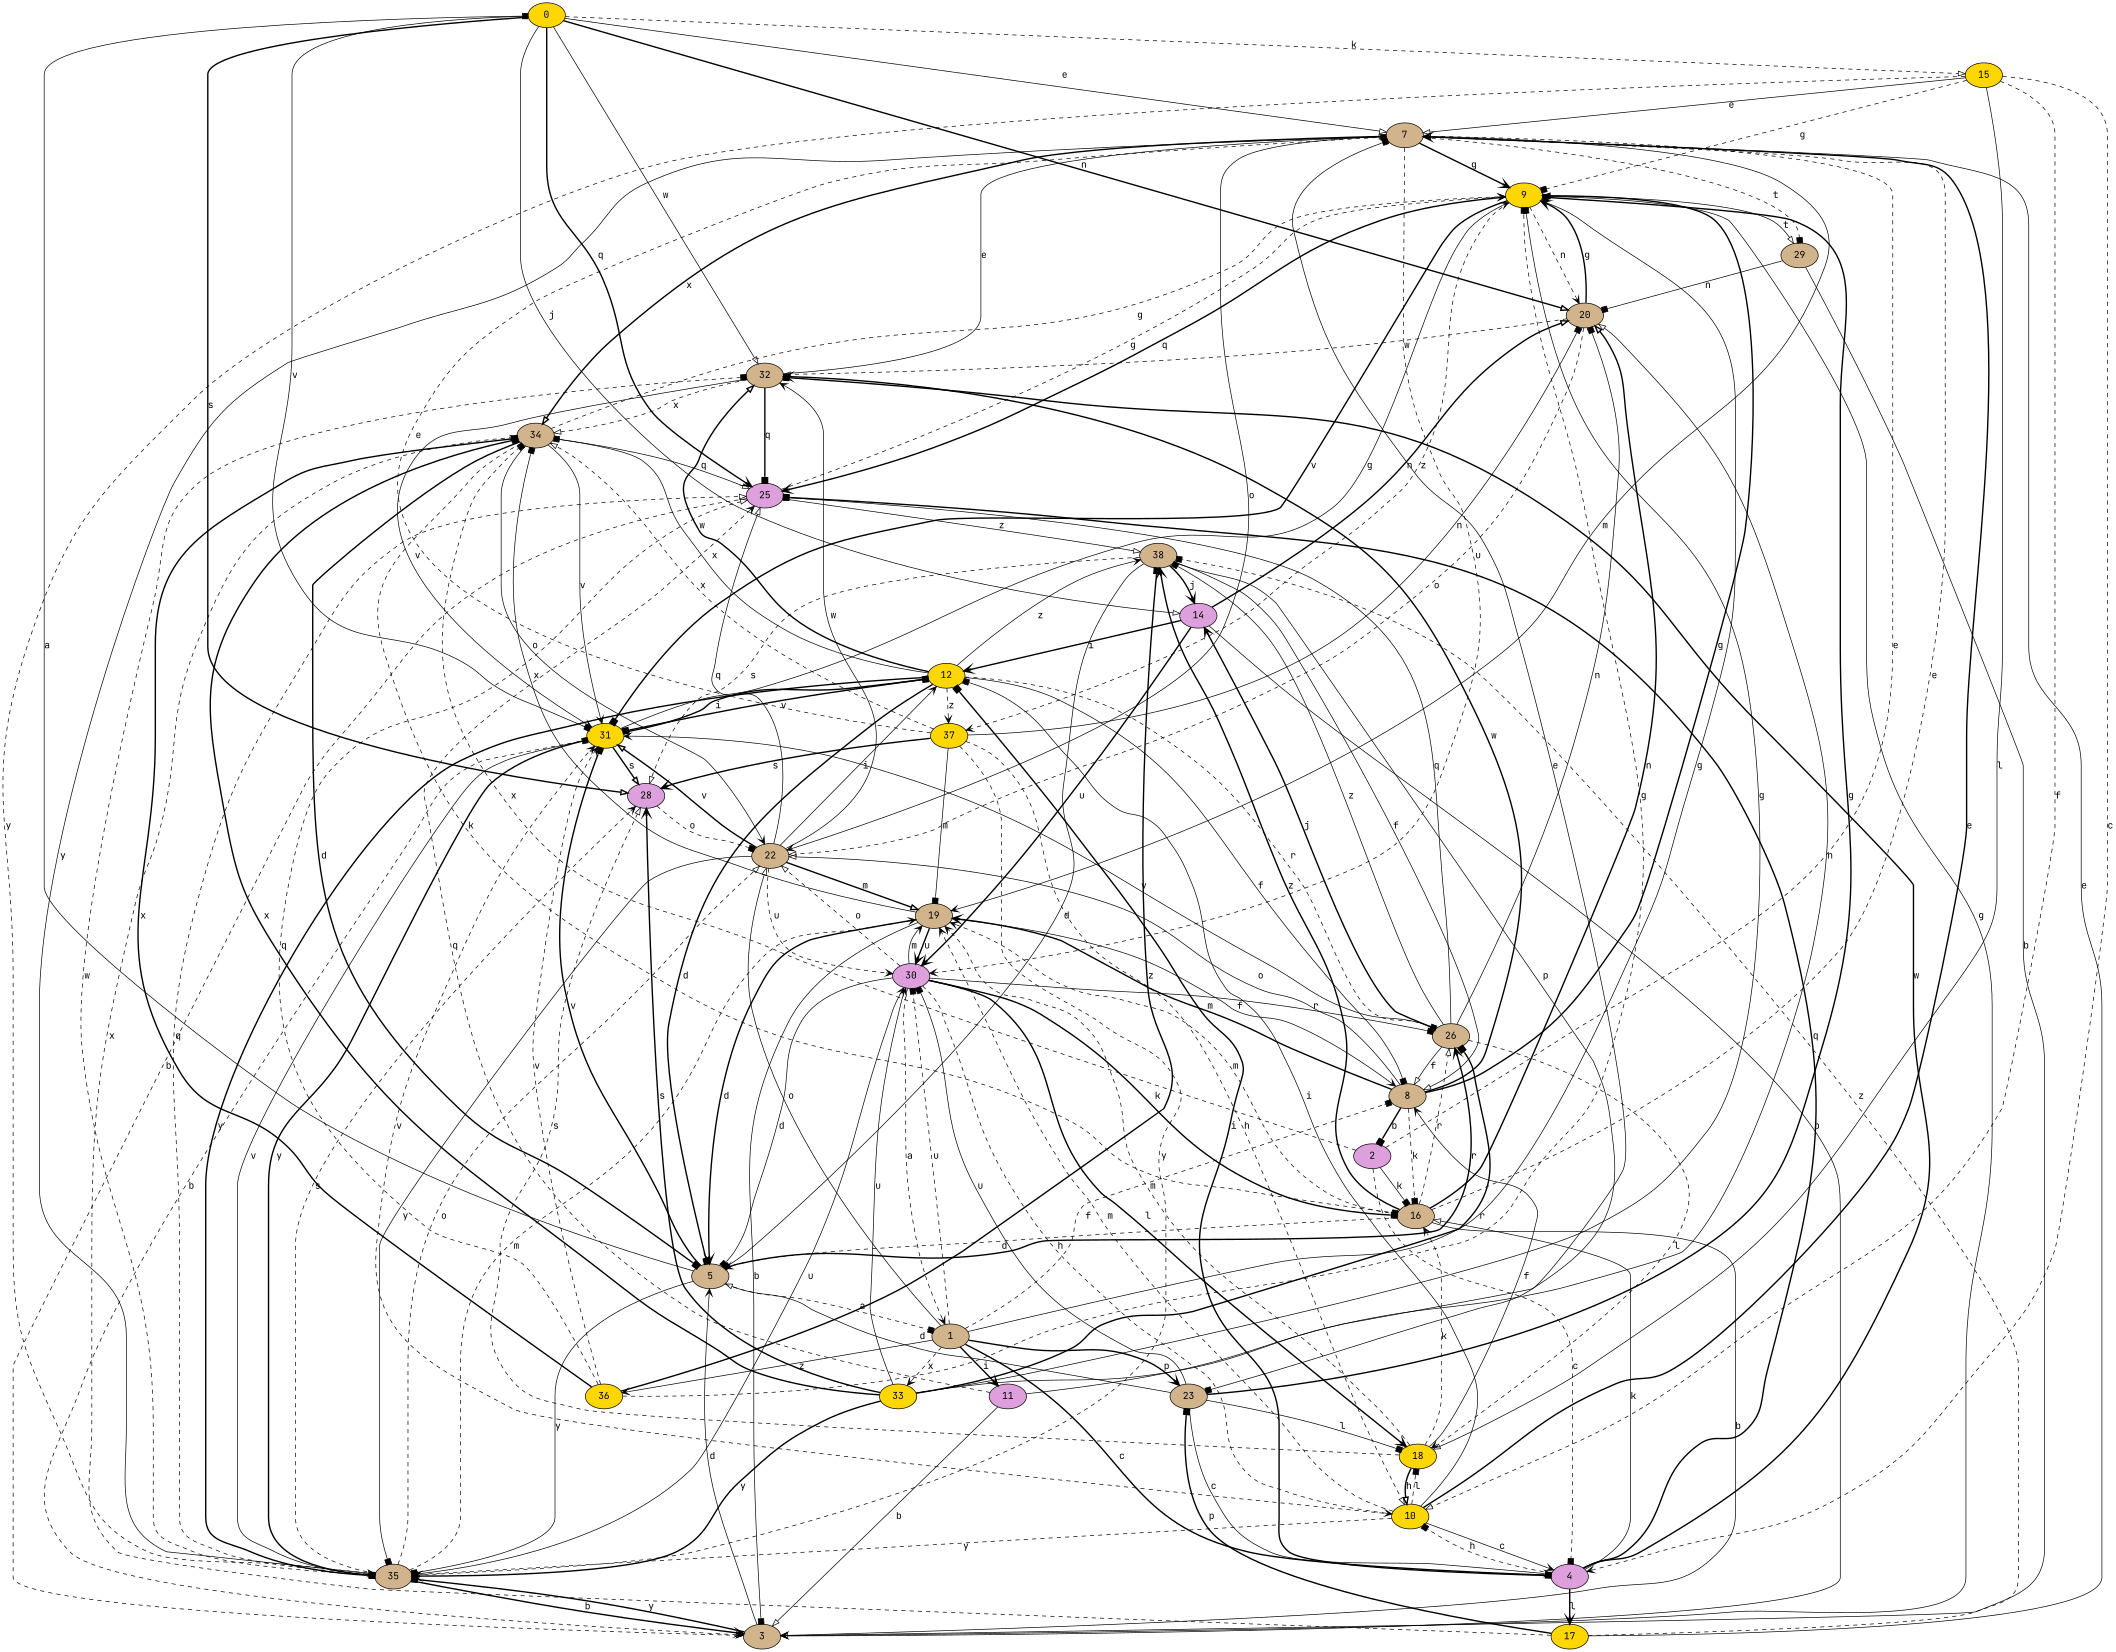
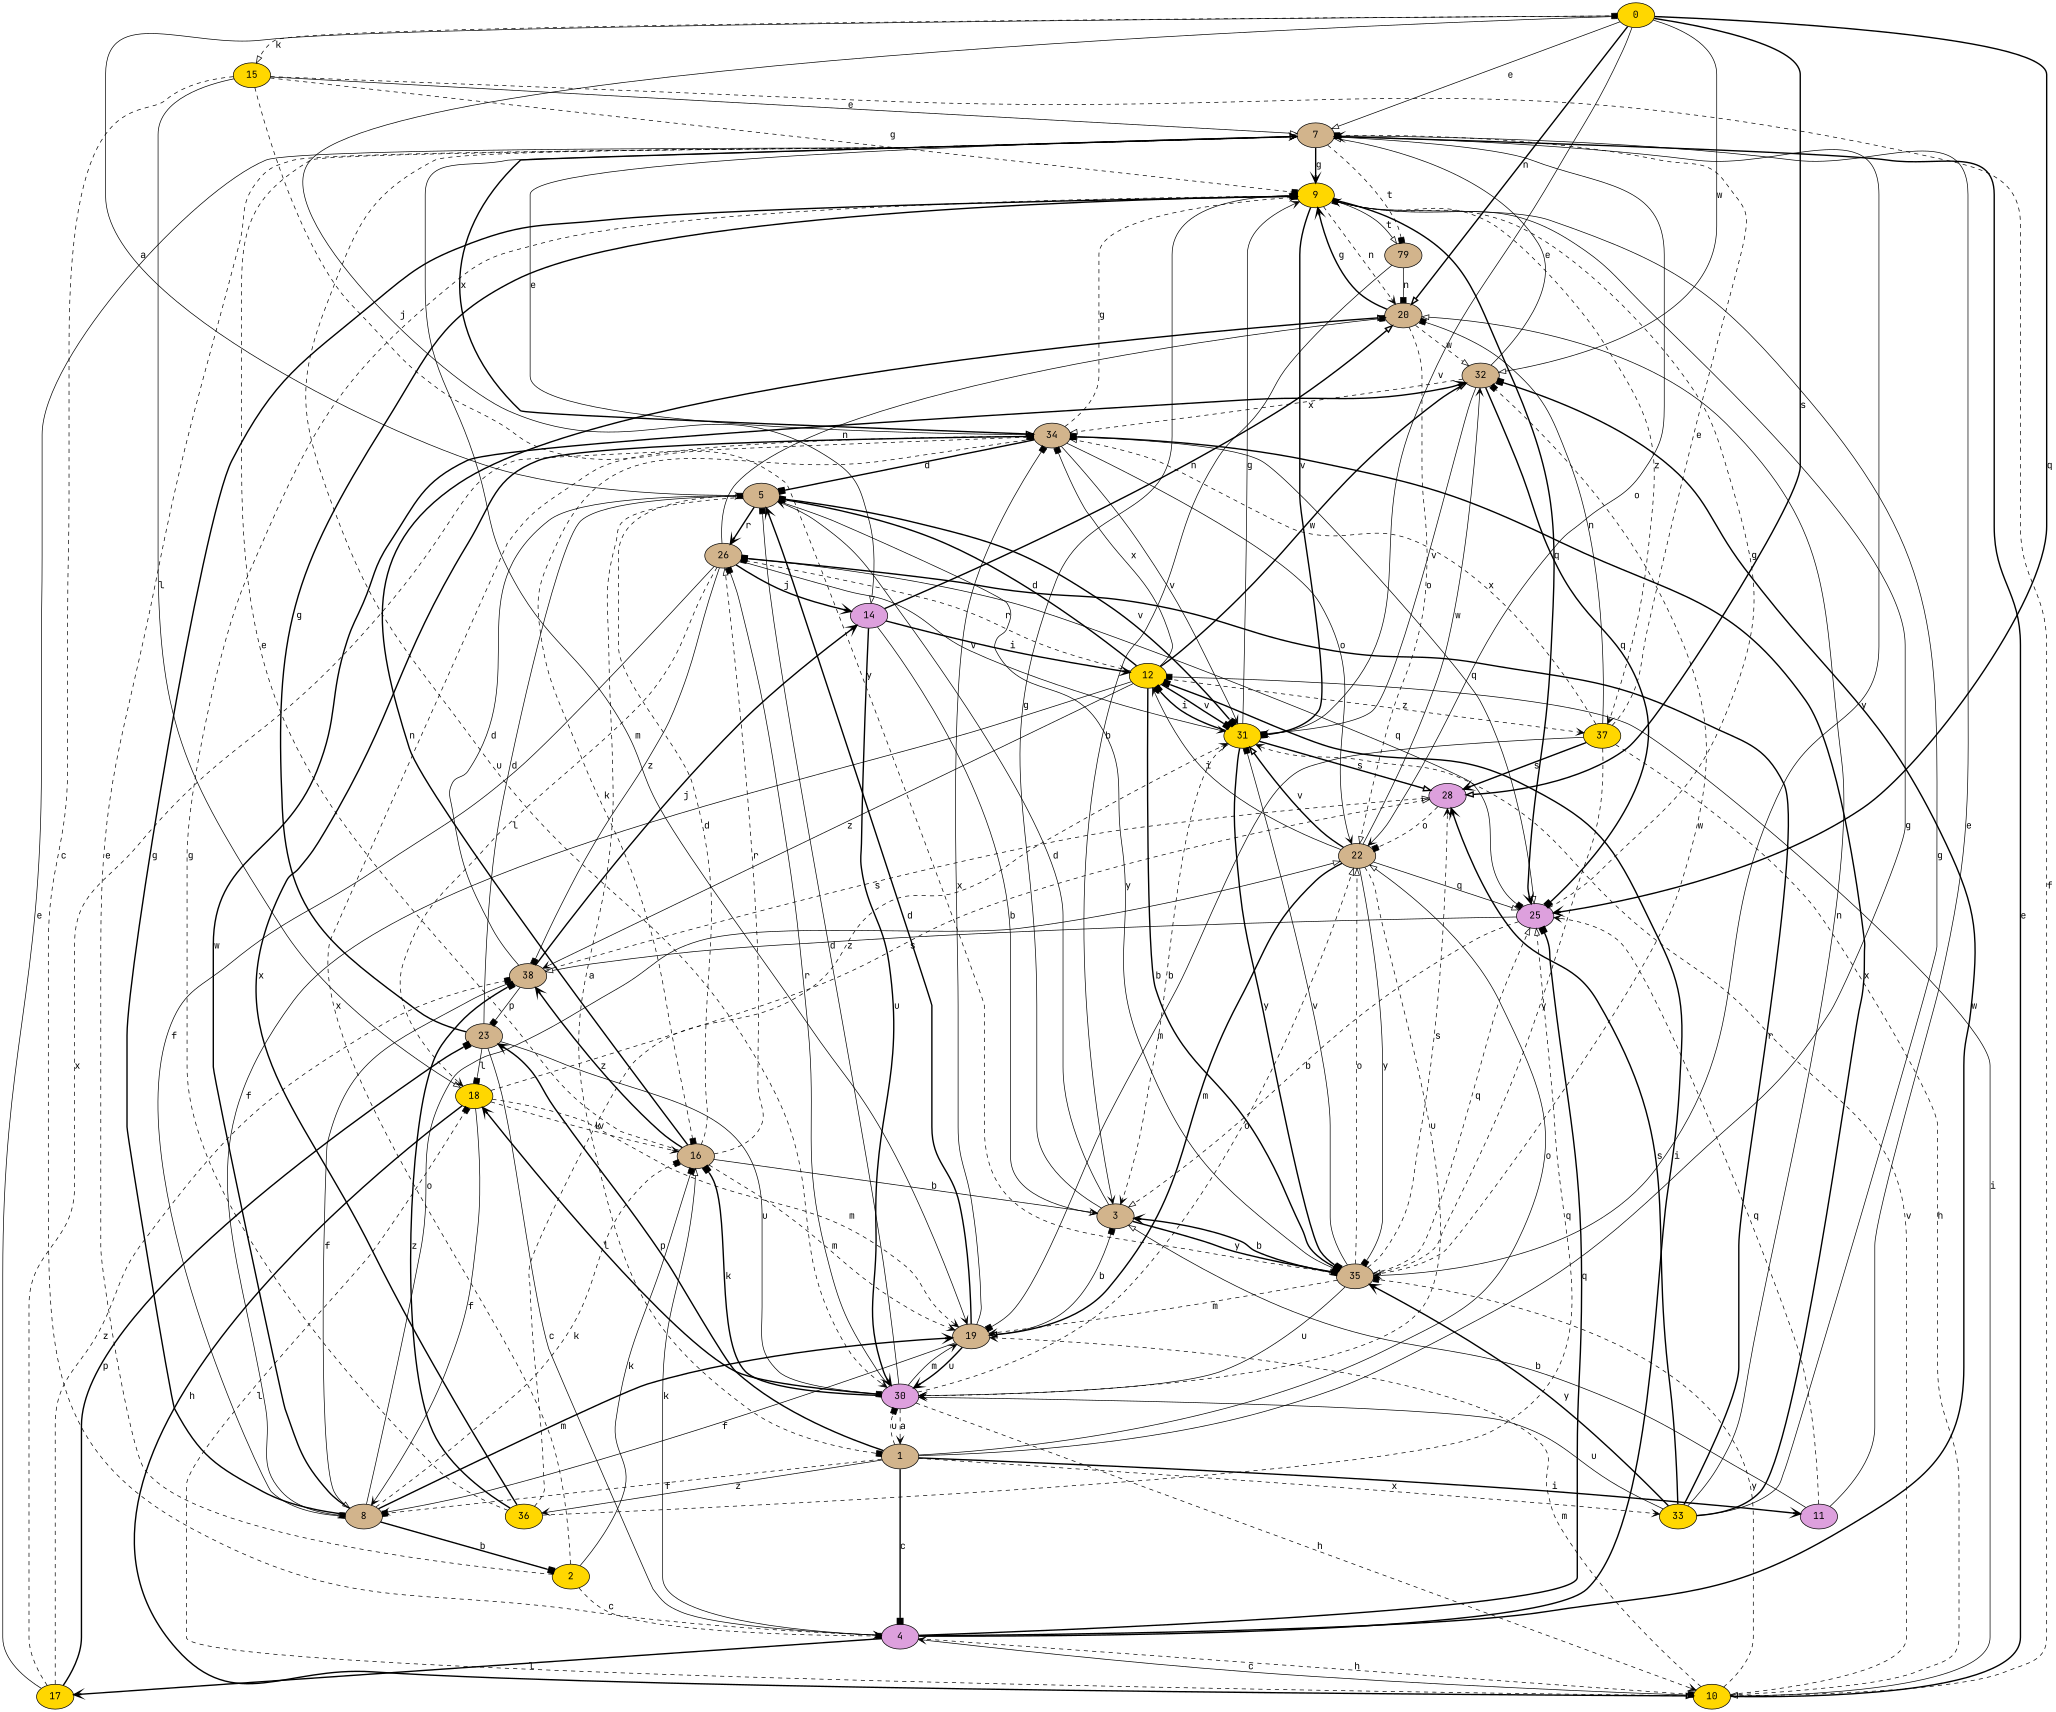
none -> (562, 180)
(1800, 255) -> (1403, 255)
(221, 1126) -> (1159, 976)
(1372, 1156) -> (571, 1577)
